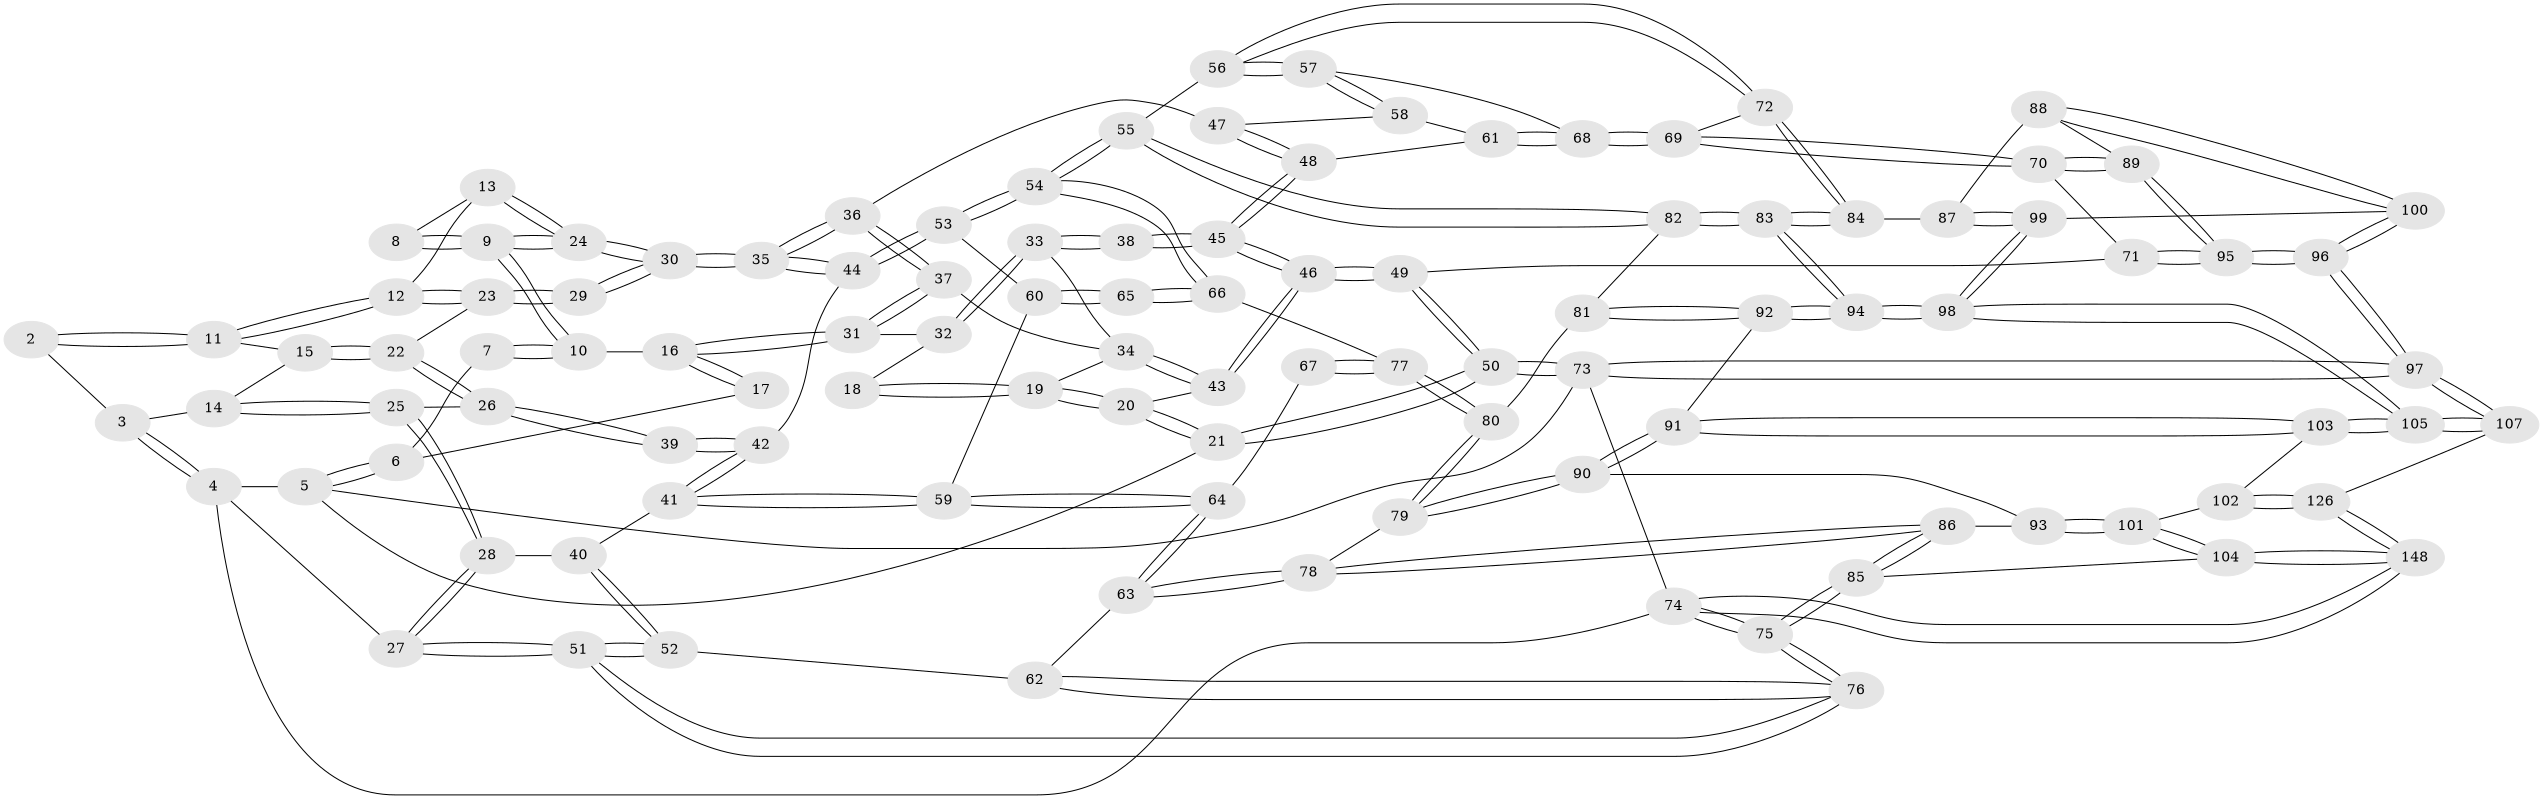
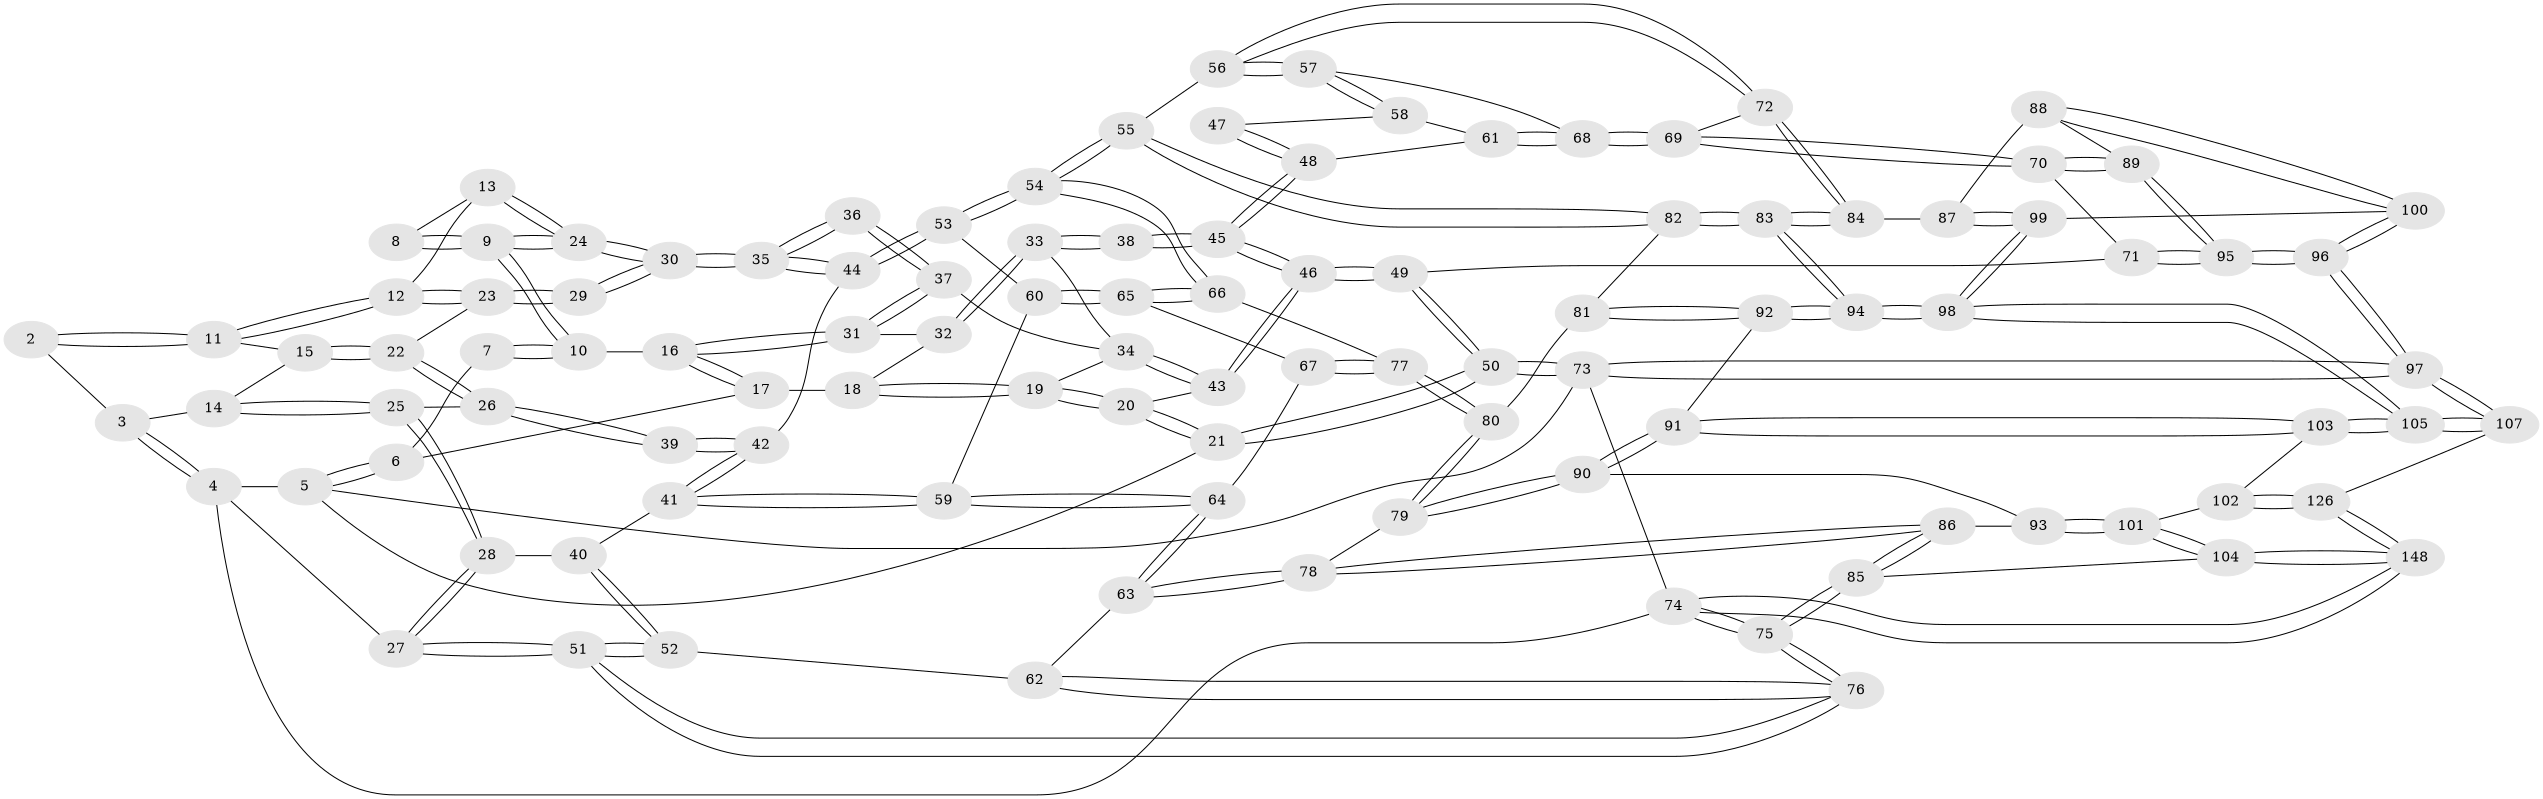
(1027, 126) -> none
none -> (1218, 332)
none -> (809, 390)
